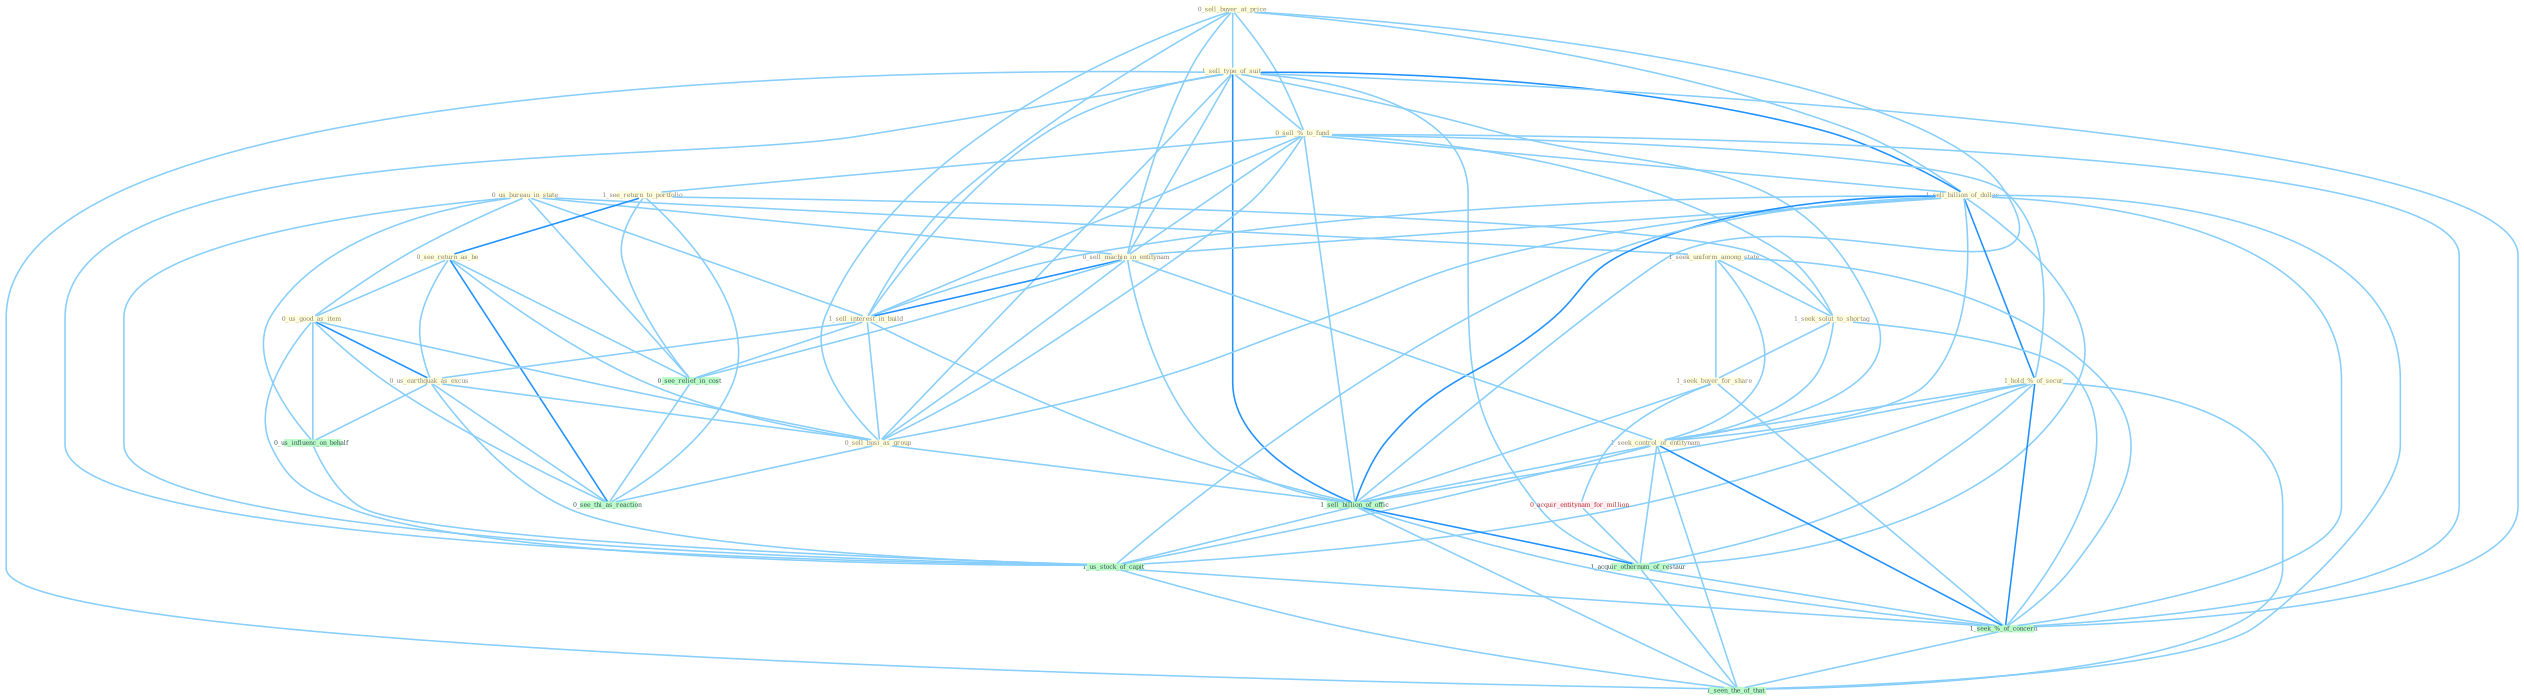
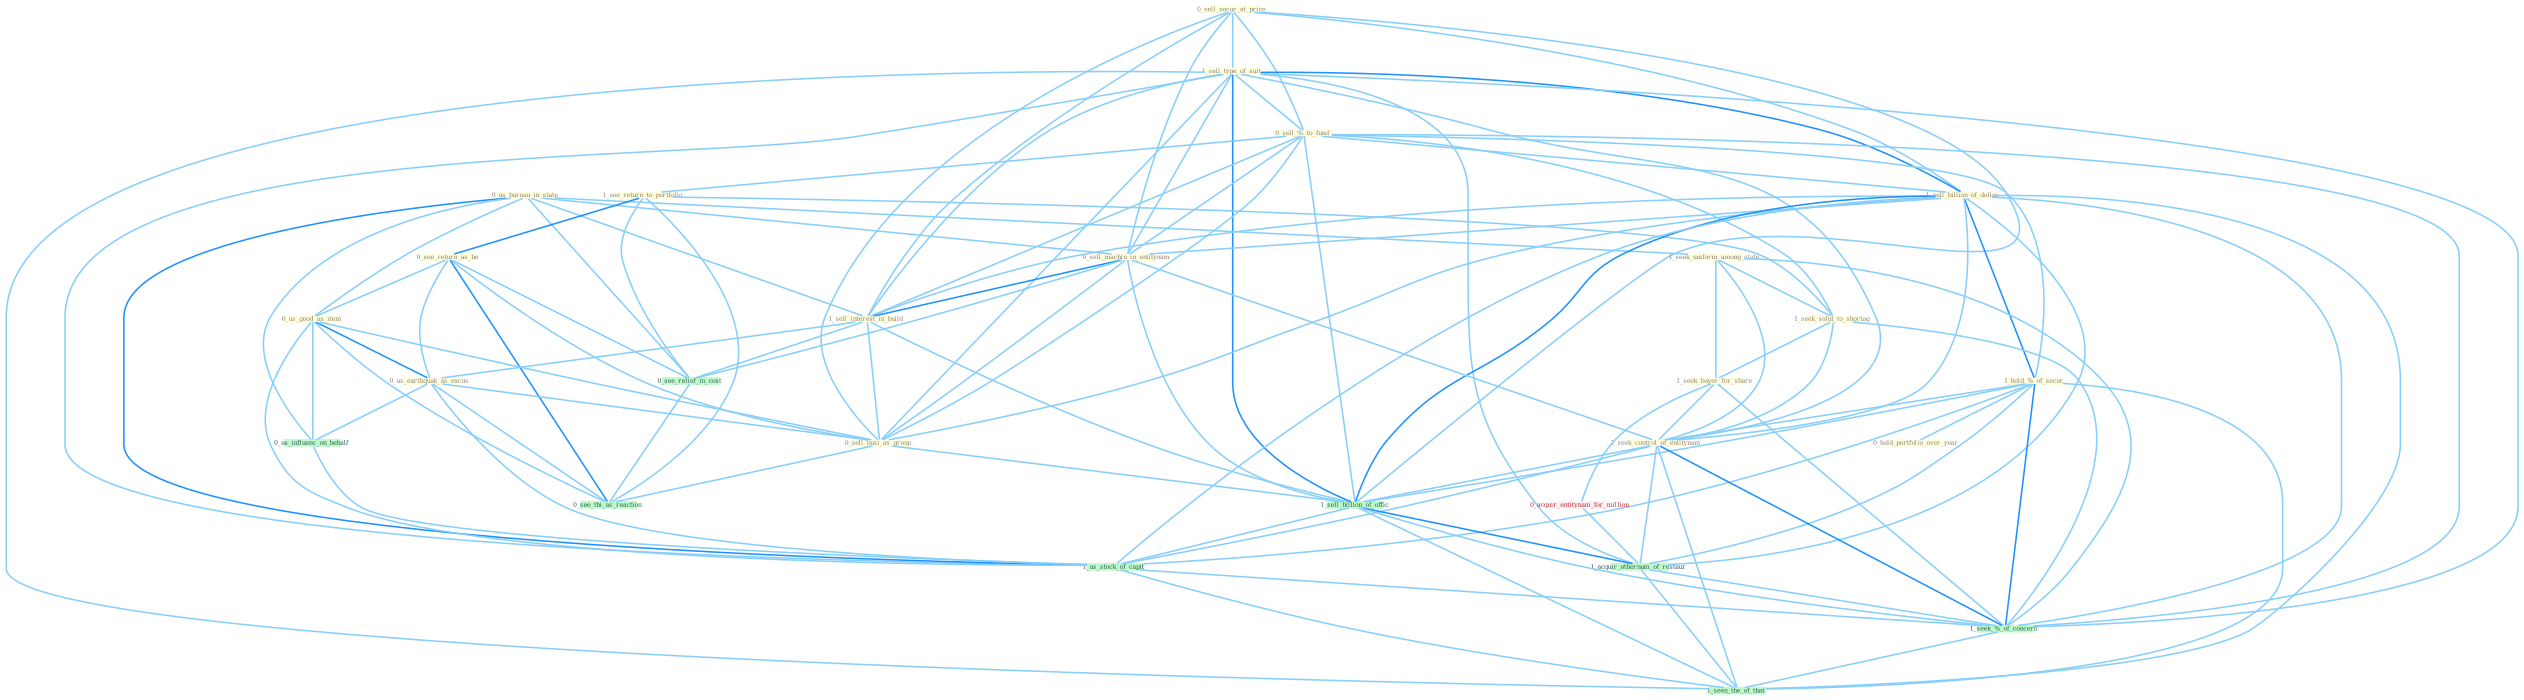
(1233, 9) -> (1233, 9)
(1535, 443) -> (1686, 412)
none -> (1917, 443)
(326, 516) -> (326, 516)
